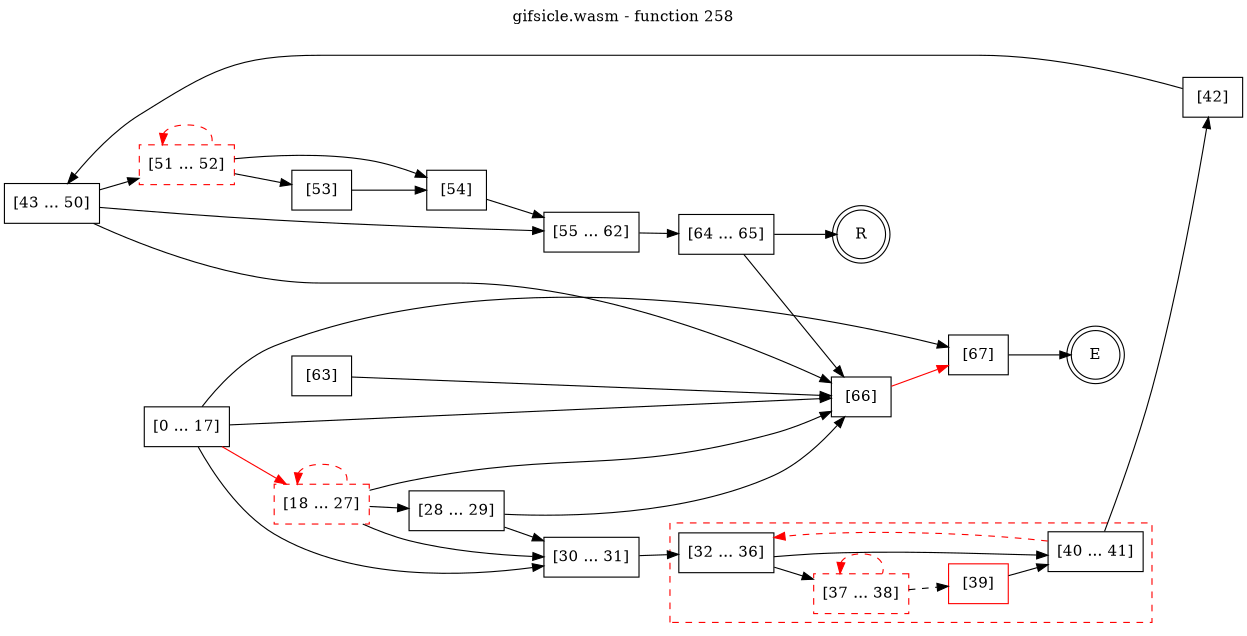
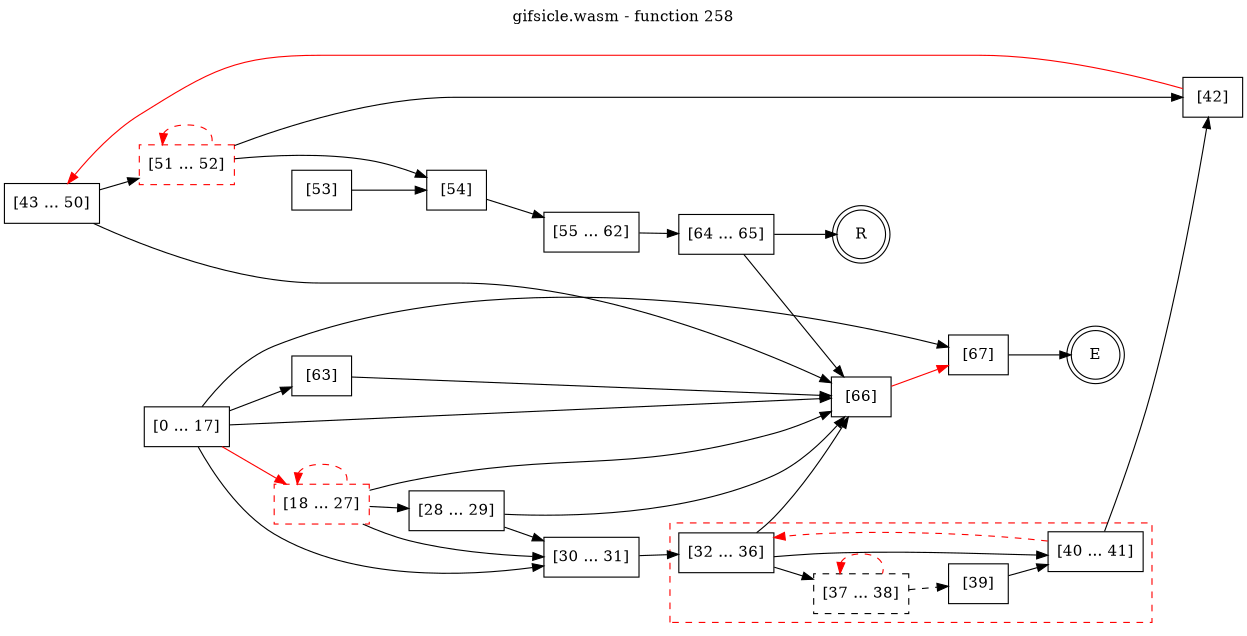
(612, 55) -> (612, 55)
(258, 178) -> (700, 97)
(316, 222) -> none
none -> (255, 401)
none -> (803, 483)
(978, 584) -> (978, 584)
(861, 594) -> (861, 594)
